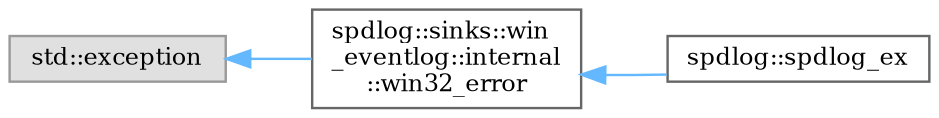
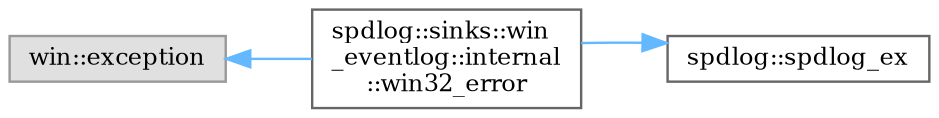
(118, 59) -> (118, 59)
(636, 75) -> (612, 43)
